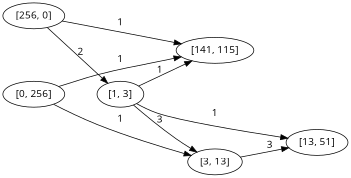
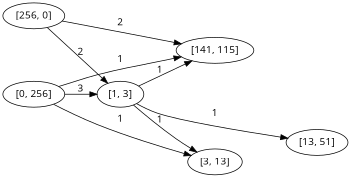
(120, 23) -> (120, 23)
none -> (77, 94)
(160, 120) -> (160, 120)
(261, 153) -> none
